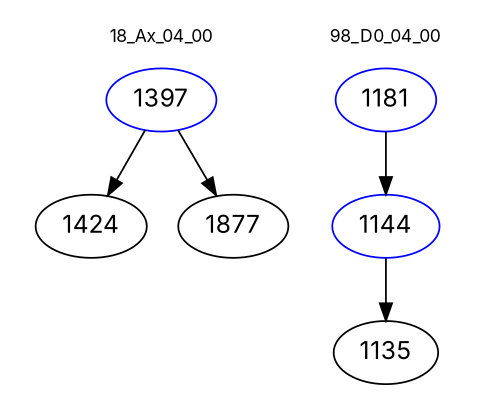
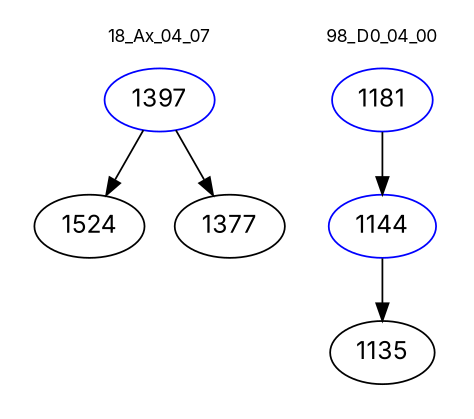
(161, 38) -> (160, 38)
(91, 226) -> (89, 226)
(233, 226) -> (230, 226)
